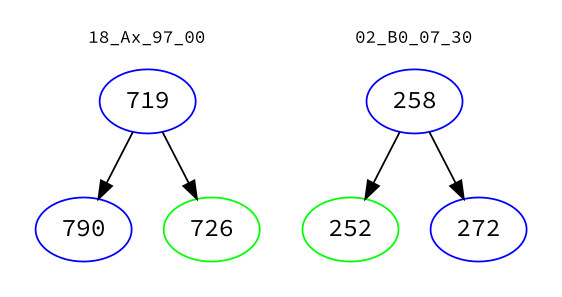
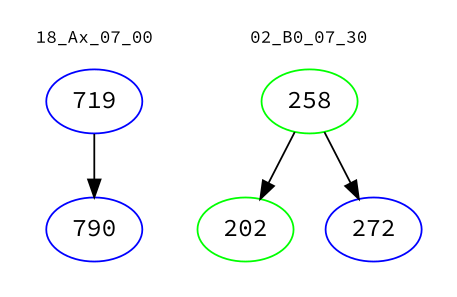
(148, 38) -> (95, 38)
(415, 101) -> (310, 101)
(212, 230) -> none
(350, 230) -> (246, 230)
